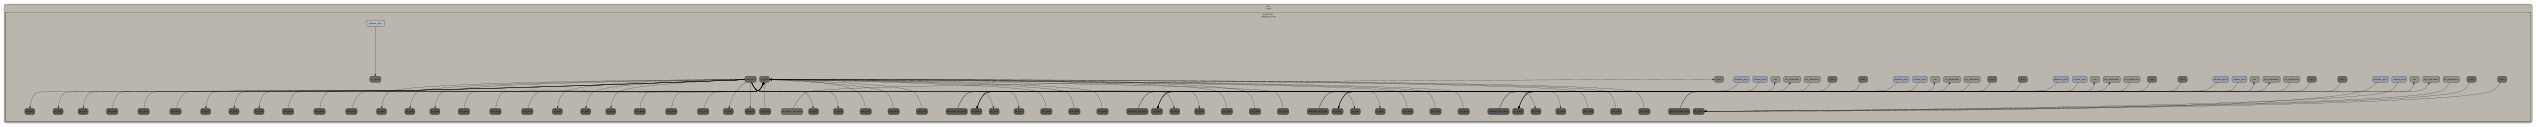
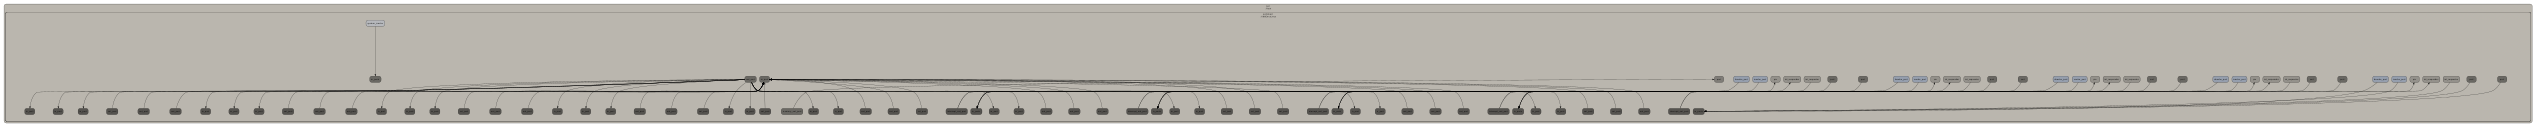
(375, 23) -> (375, 23)
